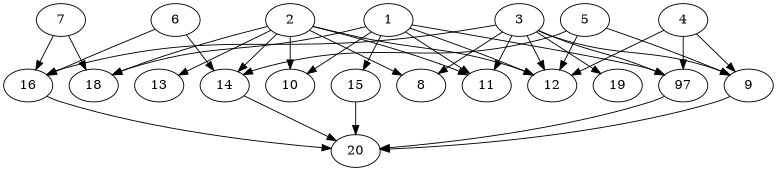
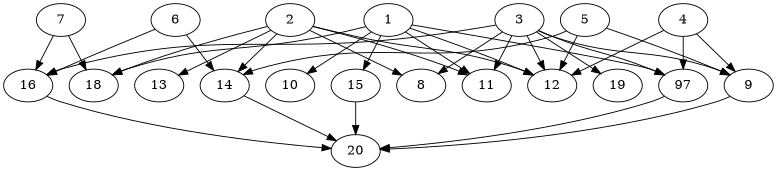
(290, 50) -> none
